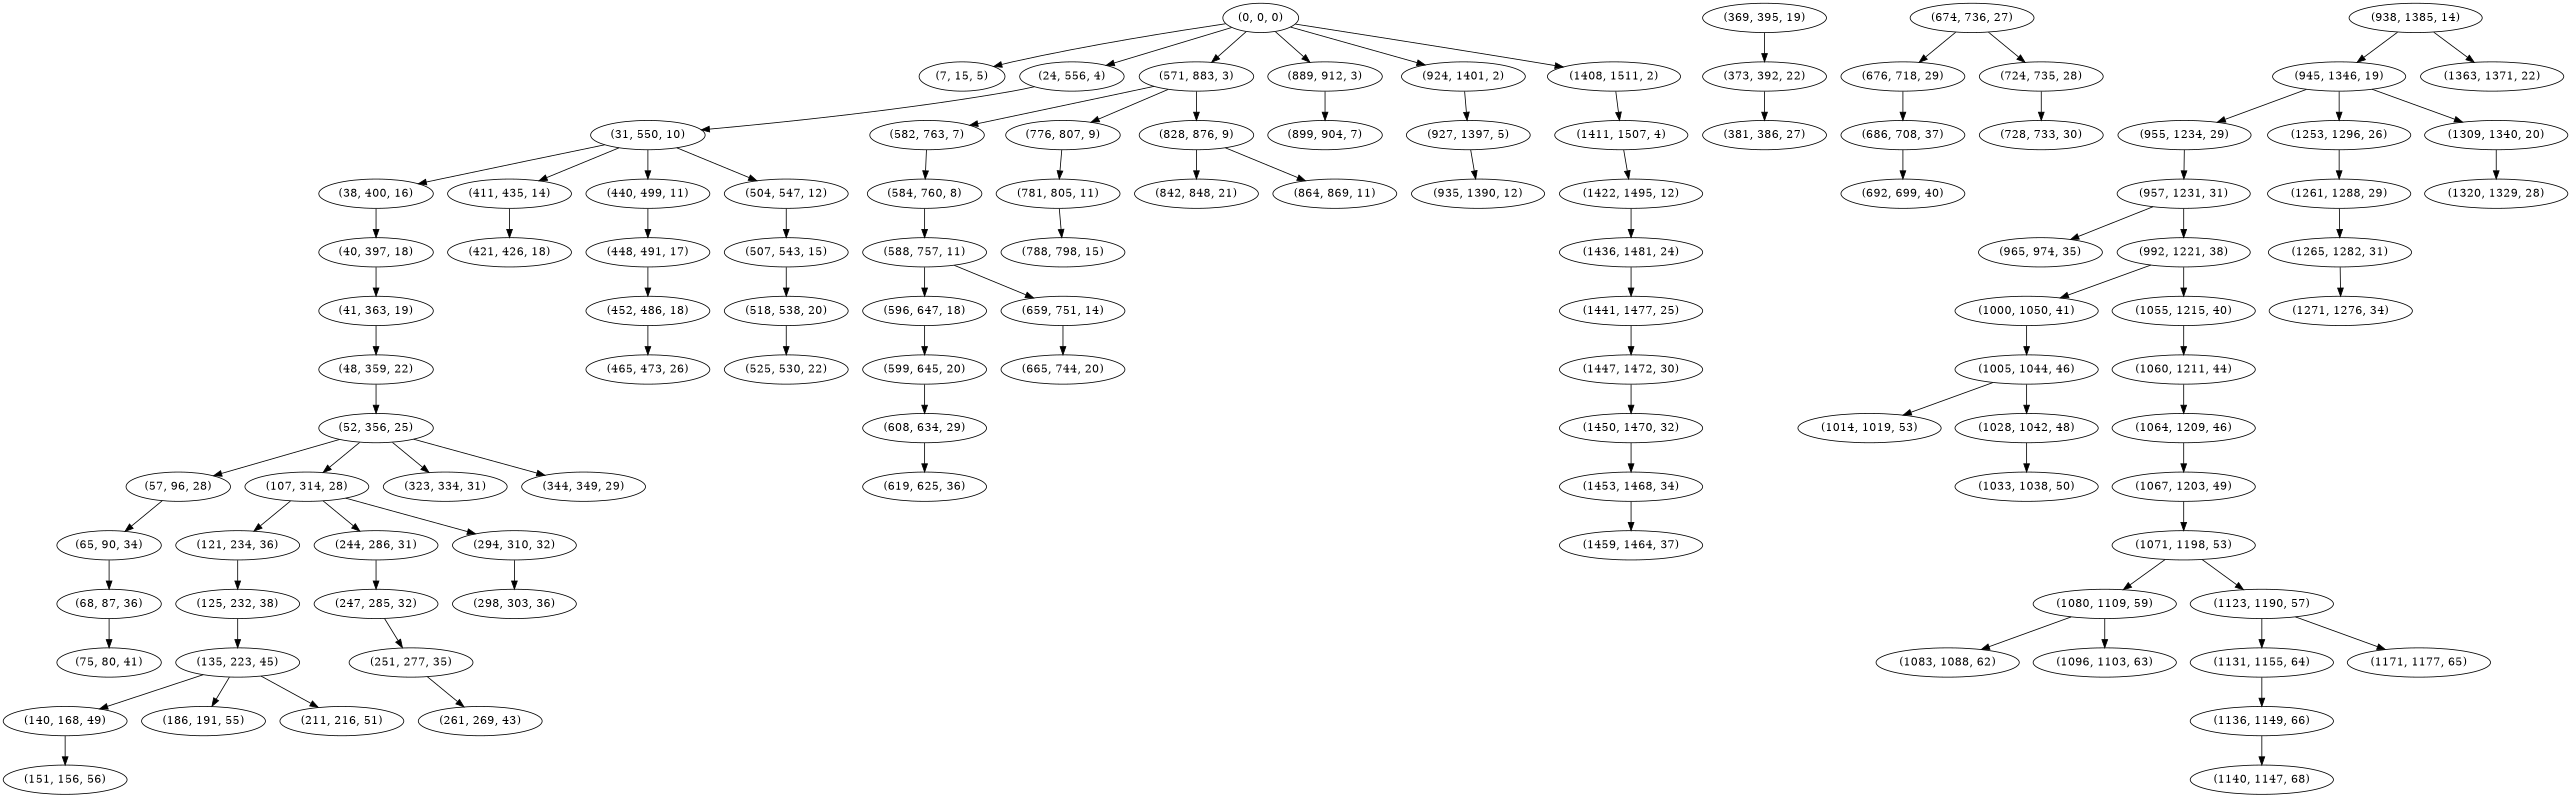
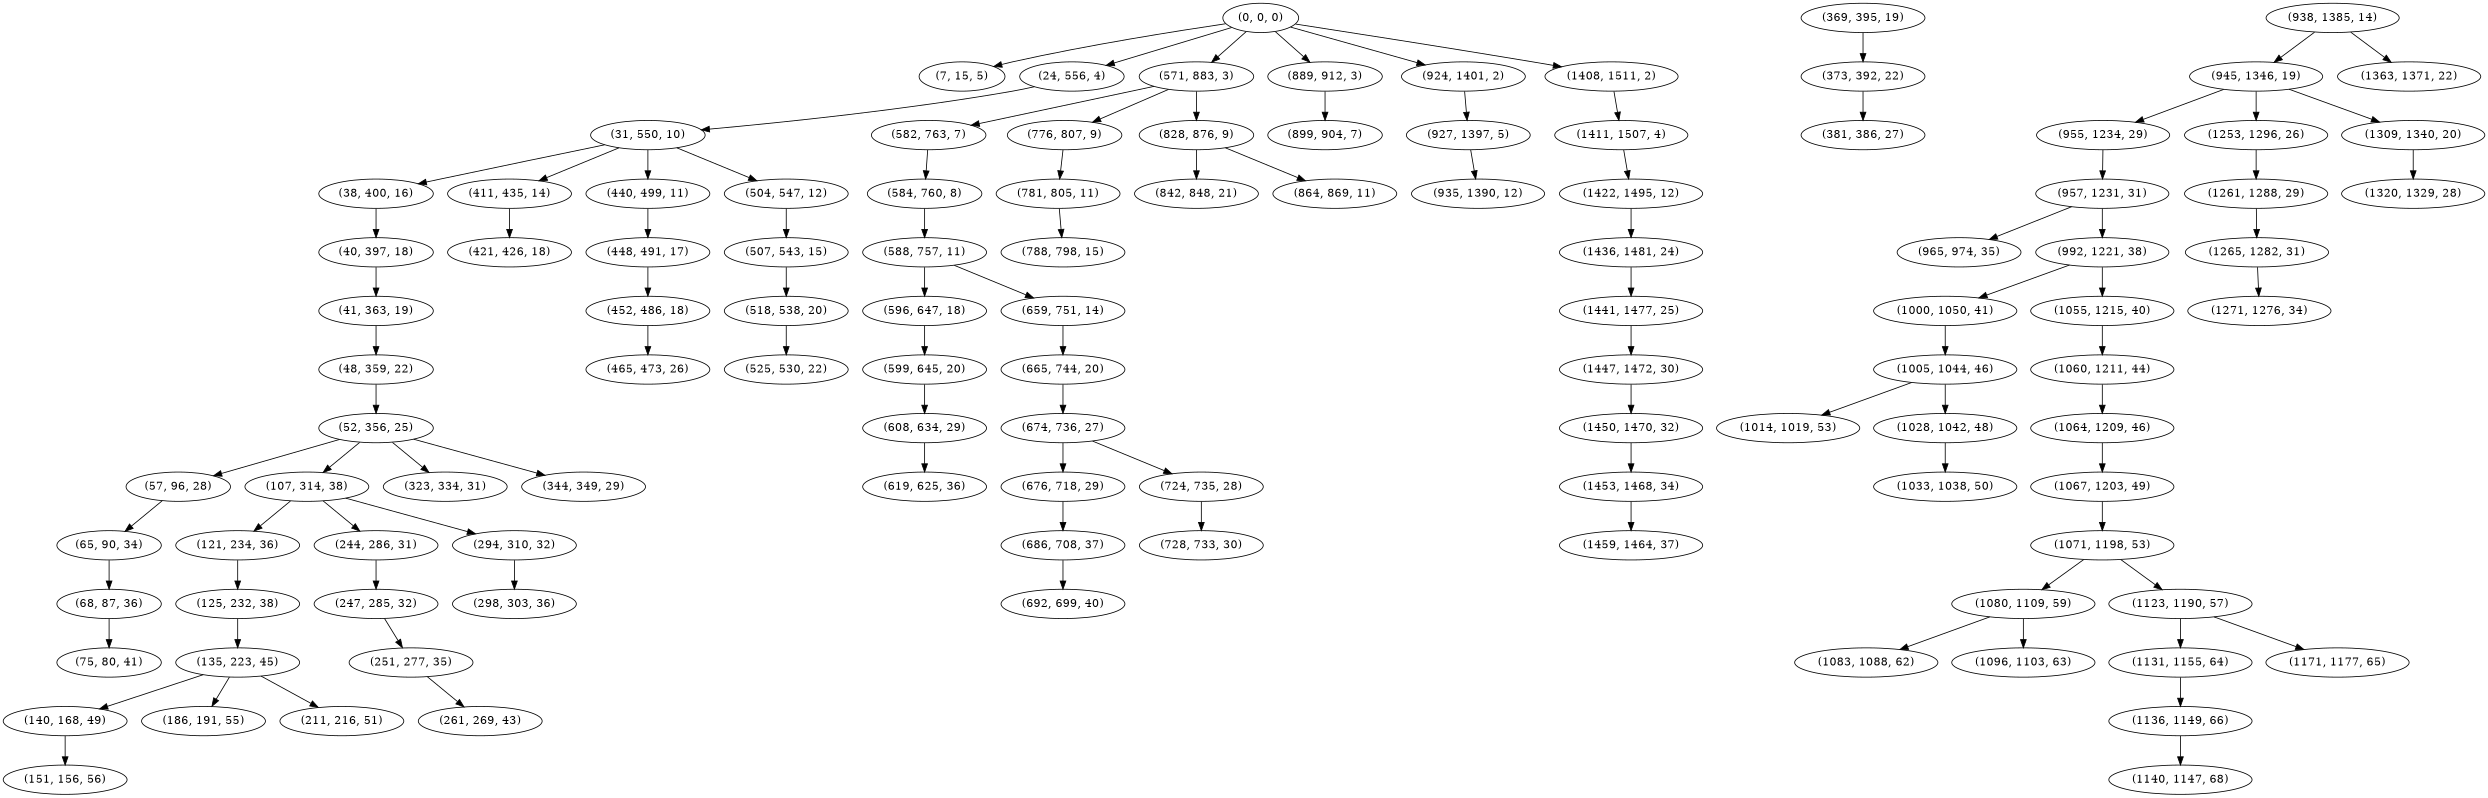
none -> (1063, 395)
(307, 487) -> (307, 487)
